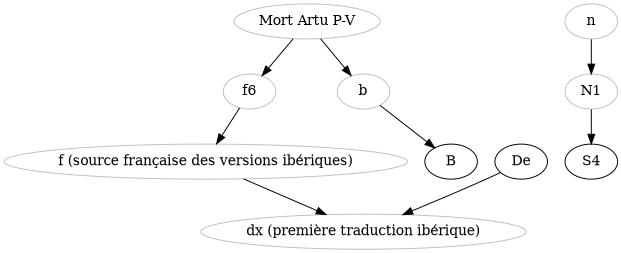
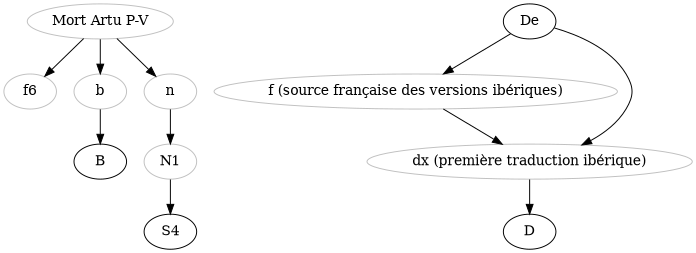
none -> (133, 54)
(231, 122) -> (481, 51)
none -> (530, 232)
